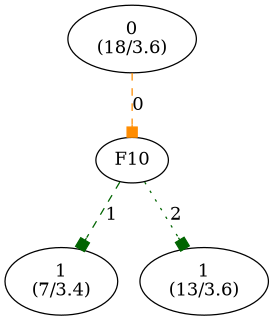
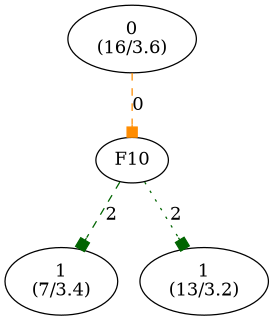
(132, 39) -> (132, 39)
(112, 215) -> (112, 215)
(204, 281) -> (204, 281)
